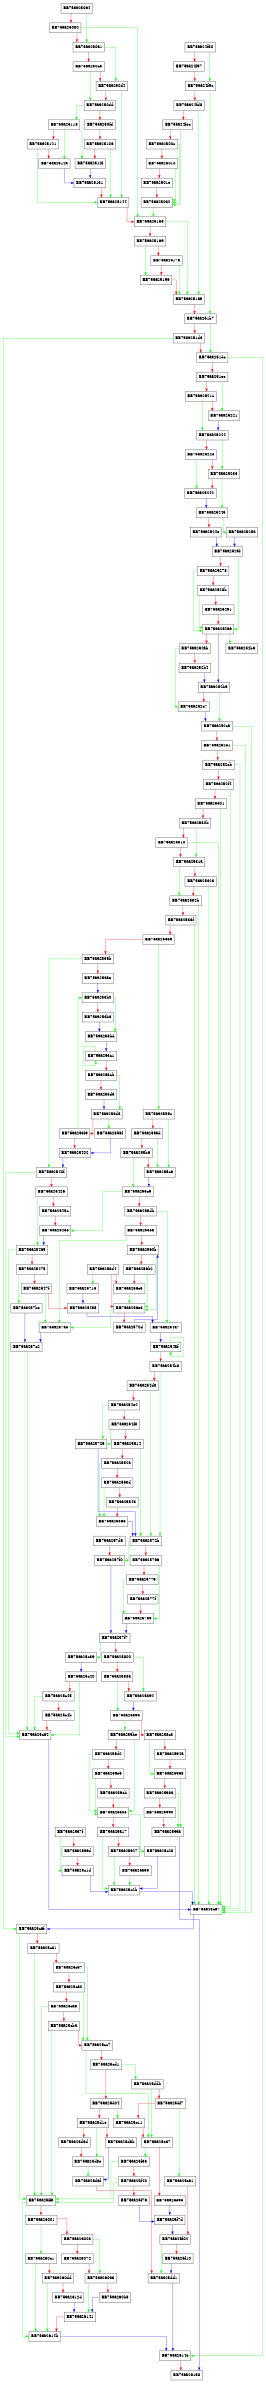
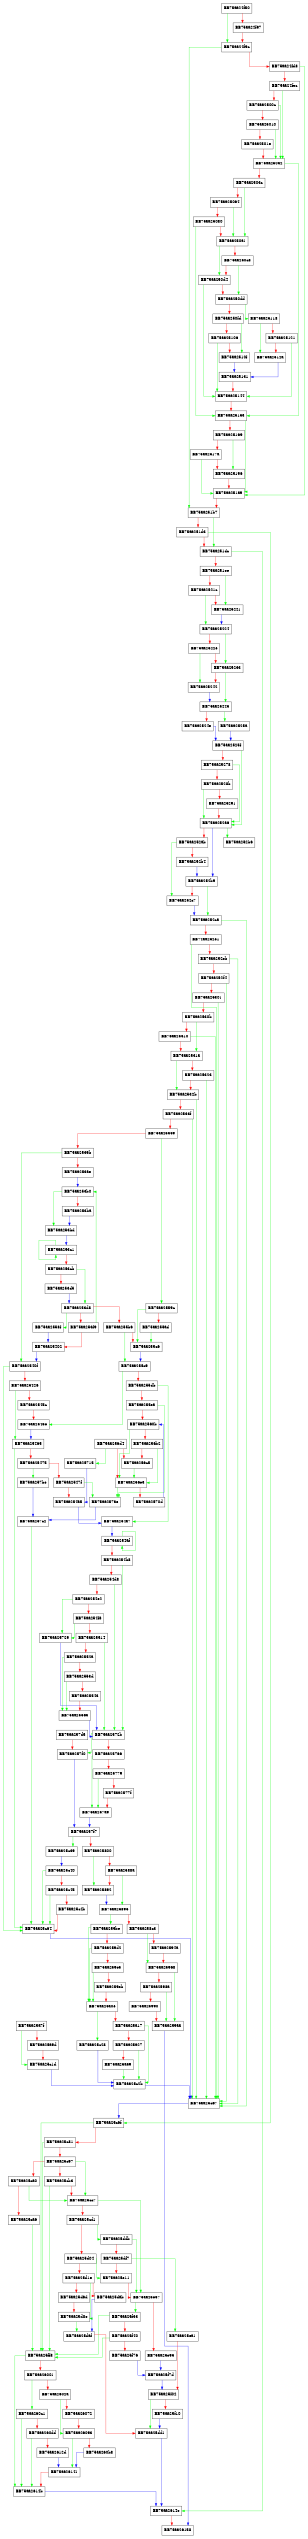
none -> (249, 183)
(217, 746) -> (206, 940)
(142, 1142) -> (113, 1307)
(64, 2015) -> (60, 2170)
